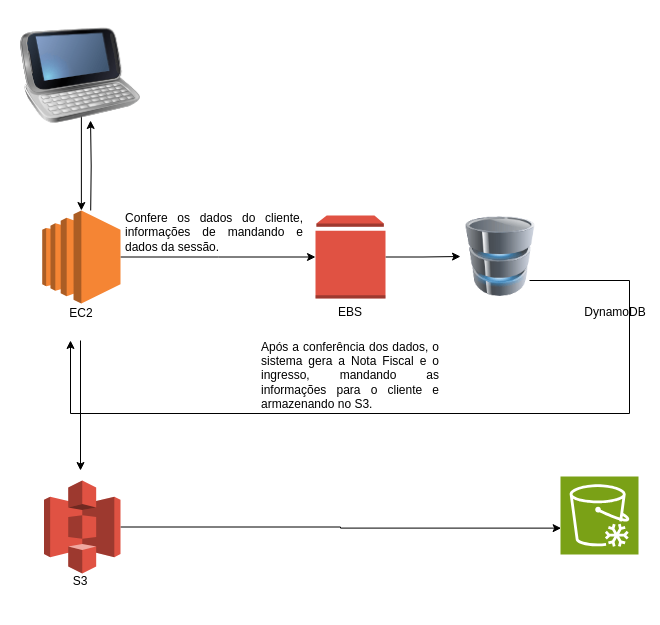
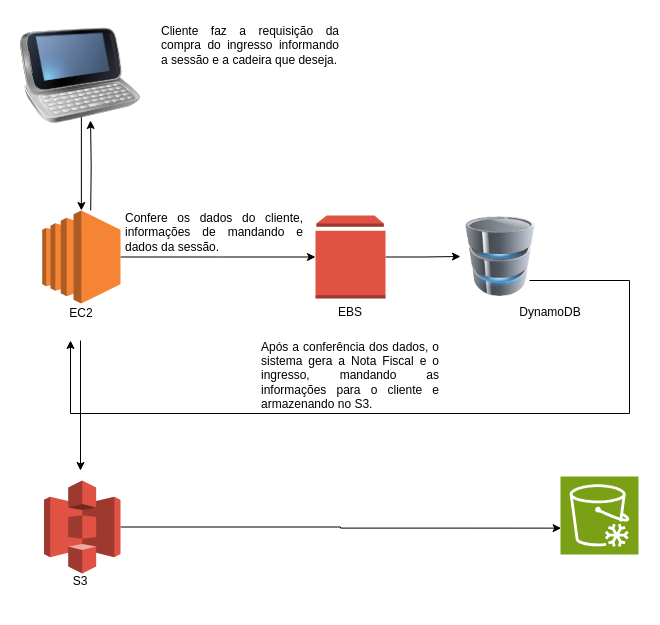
none -> (251, 46)
(616, 312) -> (551, 312)
